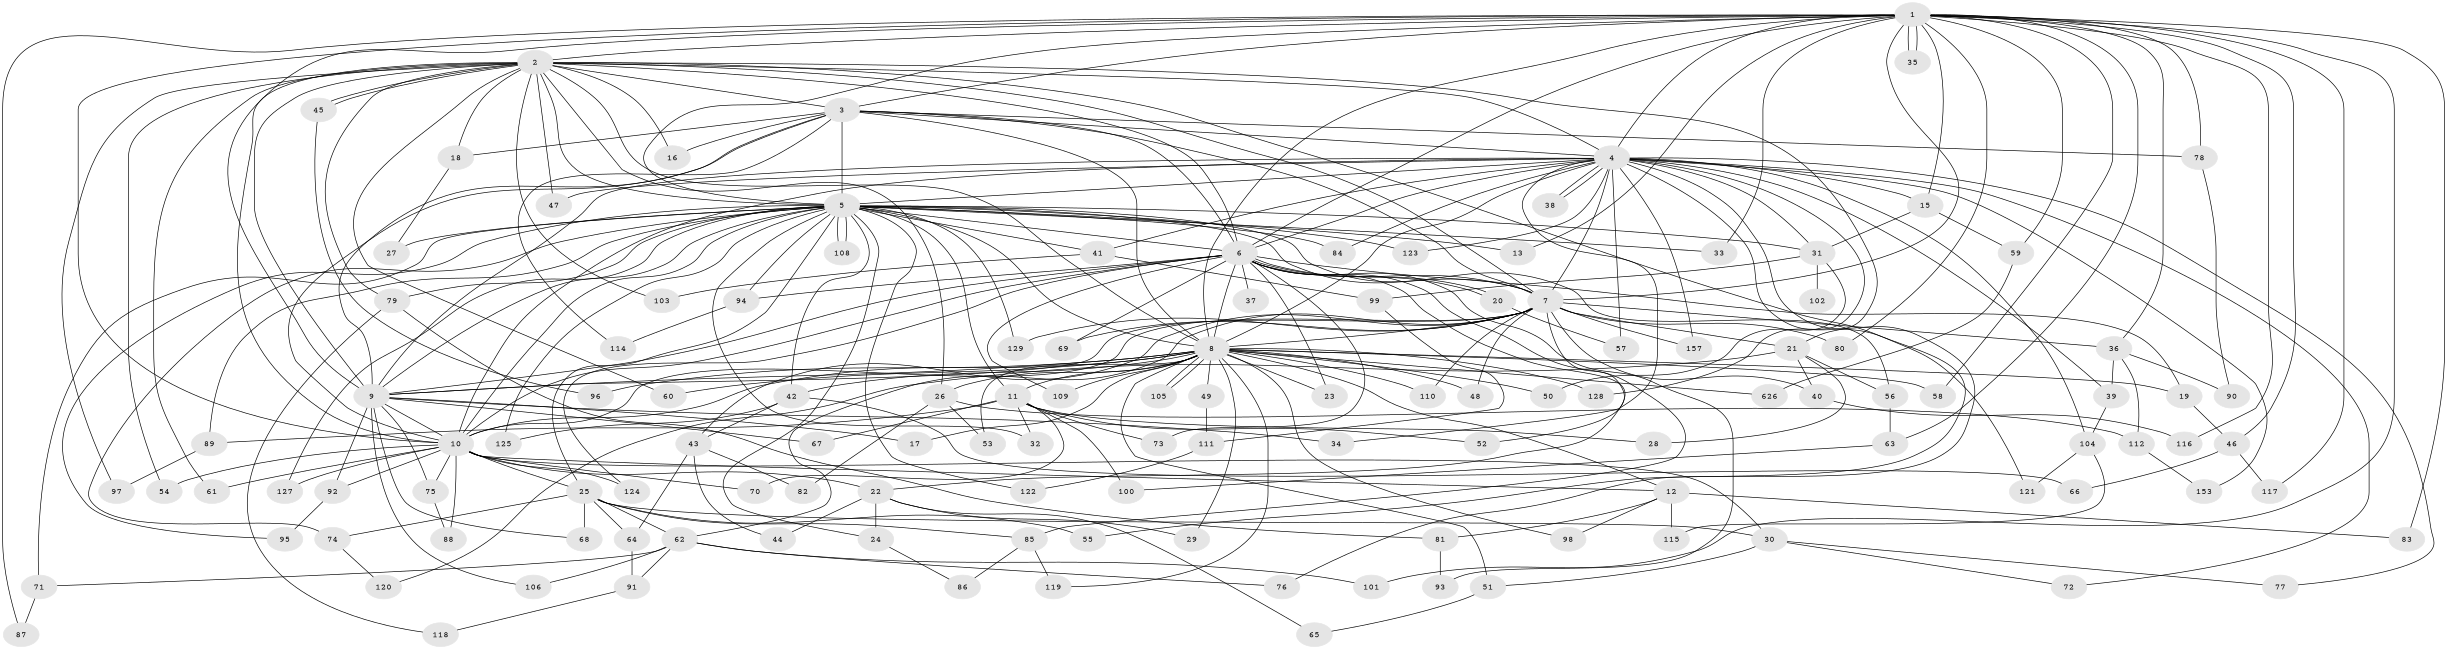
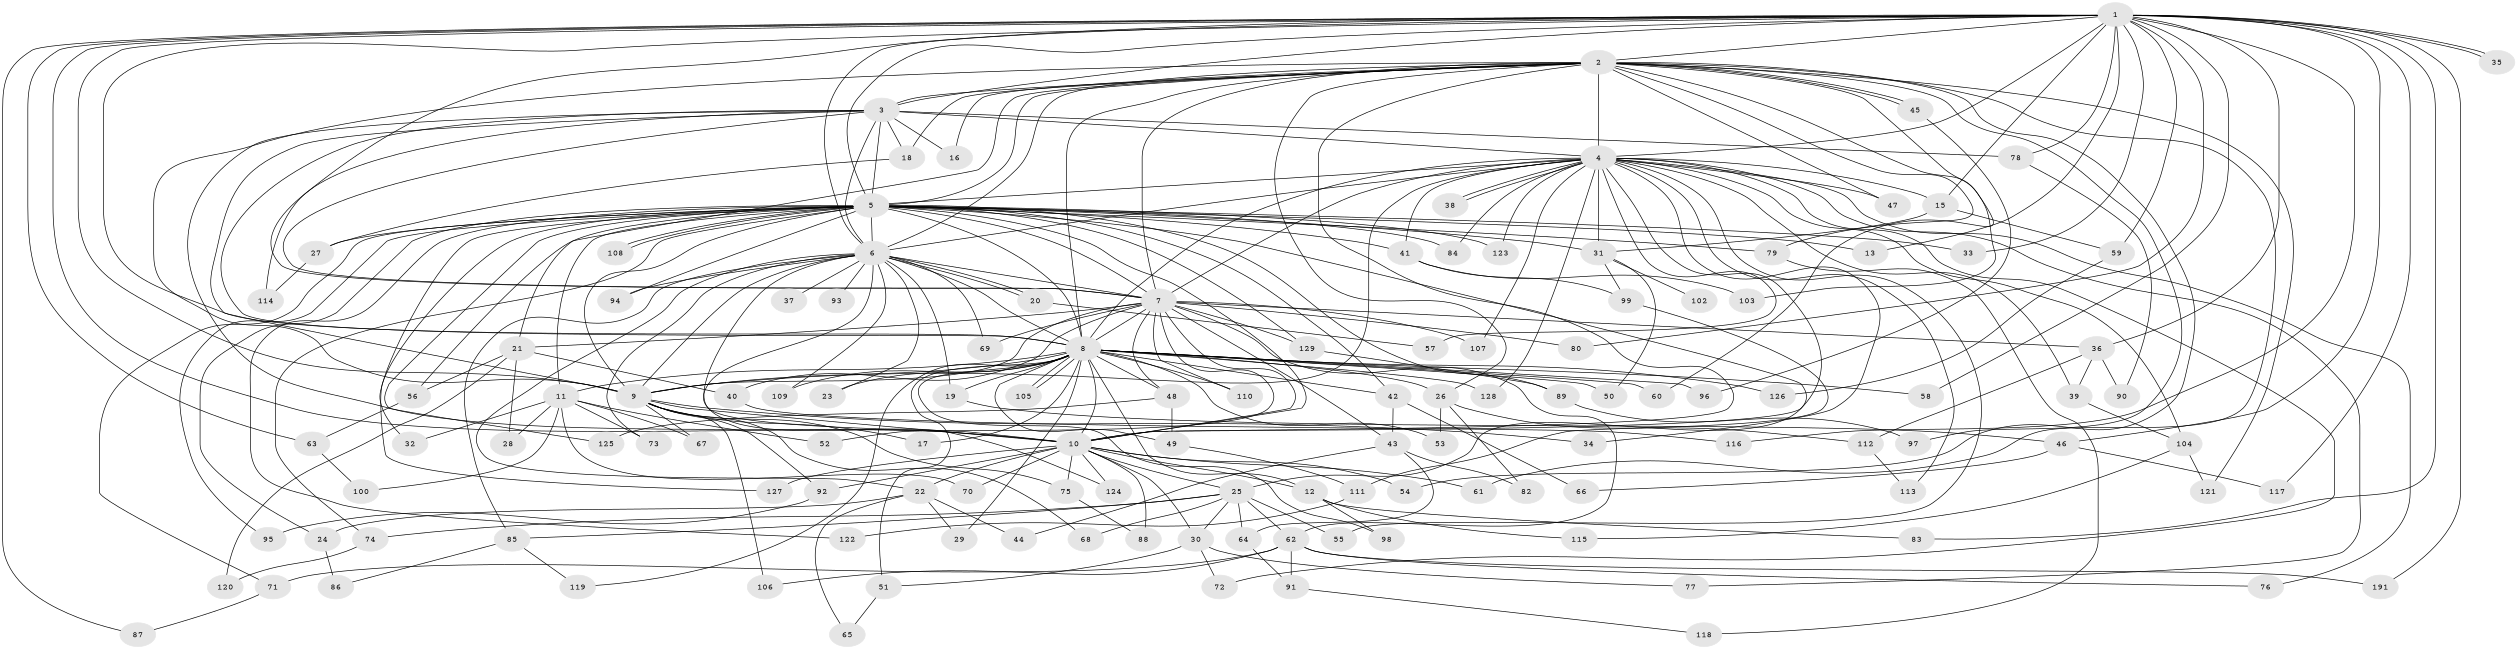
(679, 324) -> (291, 277)
(1694, 348) -> (1478, 348)
(1770, 396) -> (1777, 396)
none -> (1172, 415)
(688, 421) -> (900, 413)
(535, 429) -> (1380, 360)
(2204, 492) -> (1908, 492)
(1440, 539) -> none
(1371, 587) -> (2380, 587)
